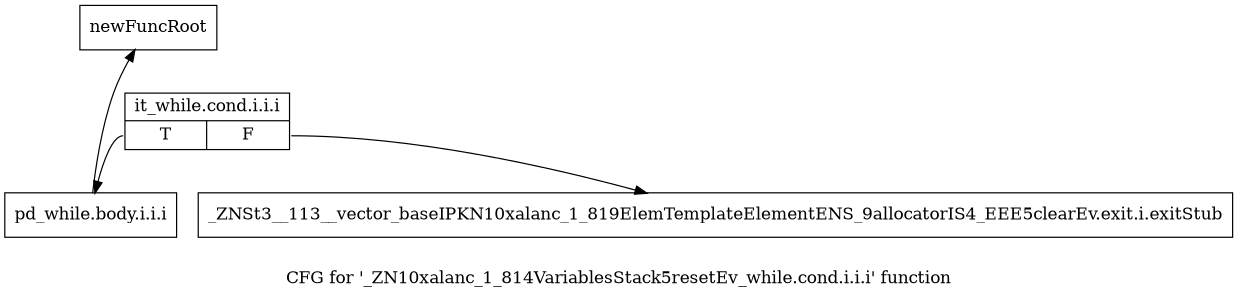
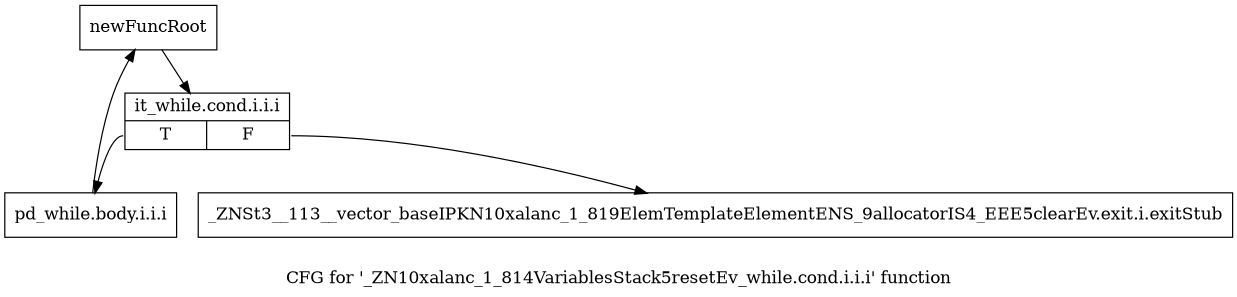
none -> (173, 66)
